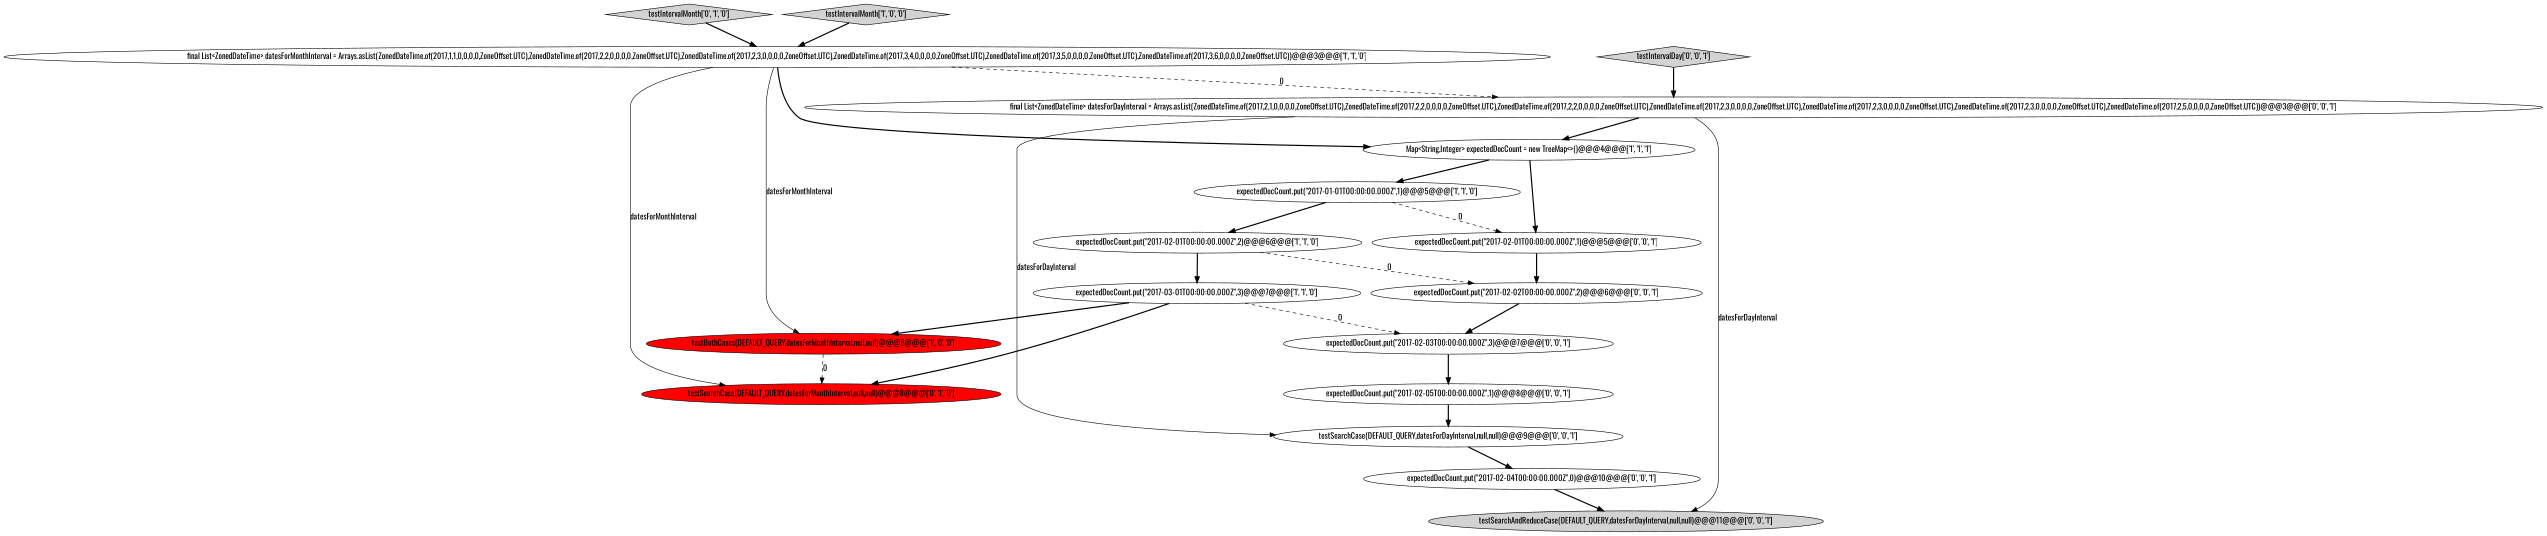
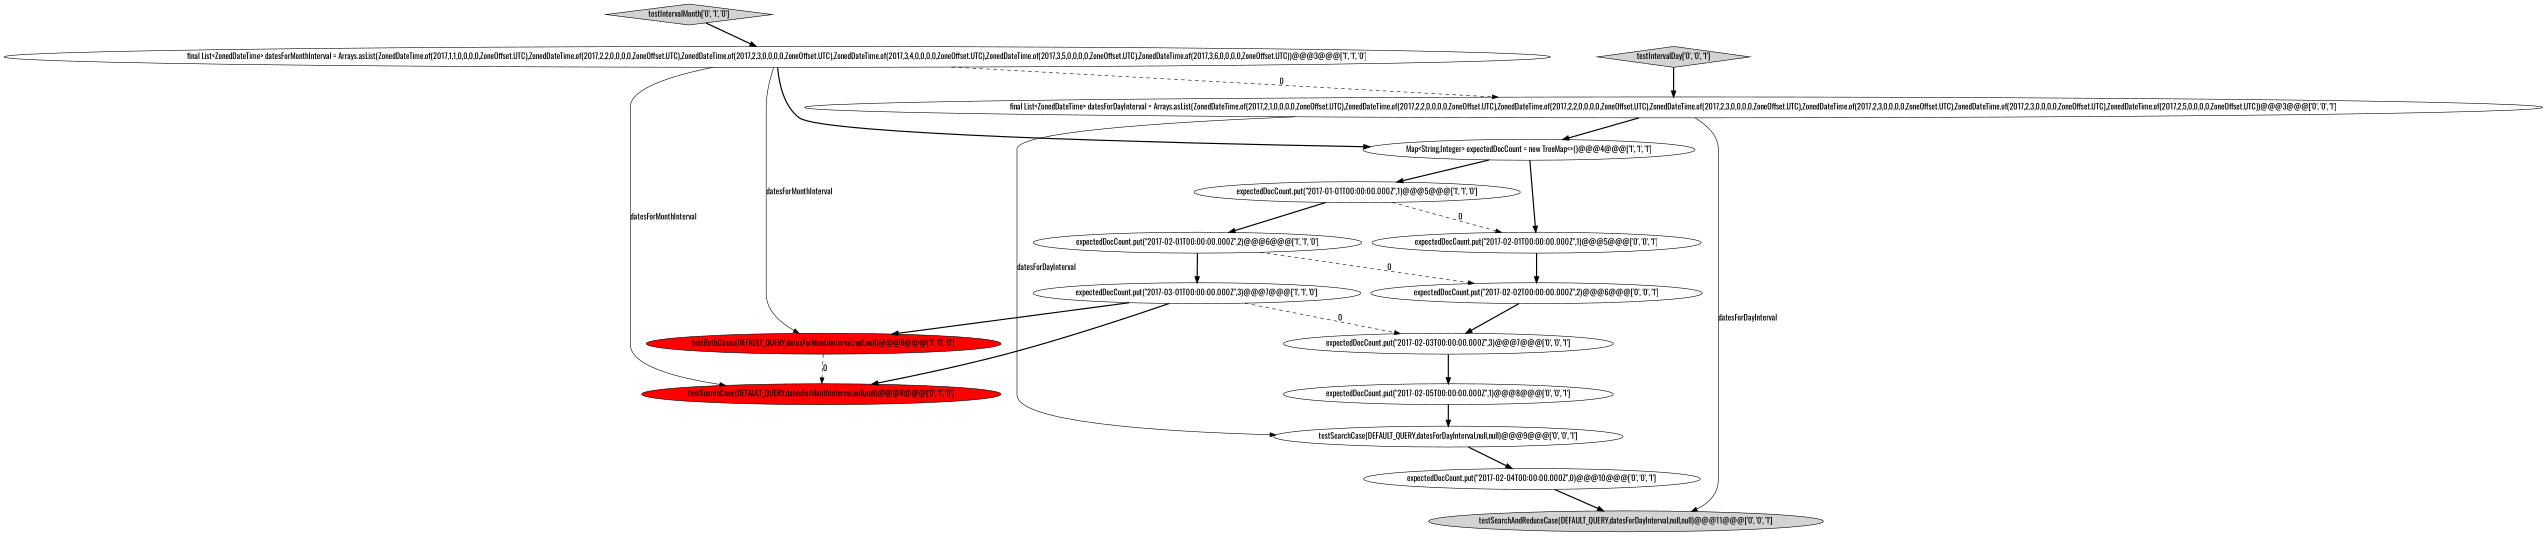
(866, 15) -> none
